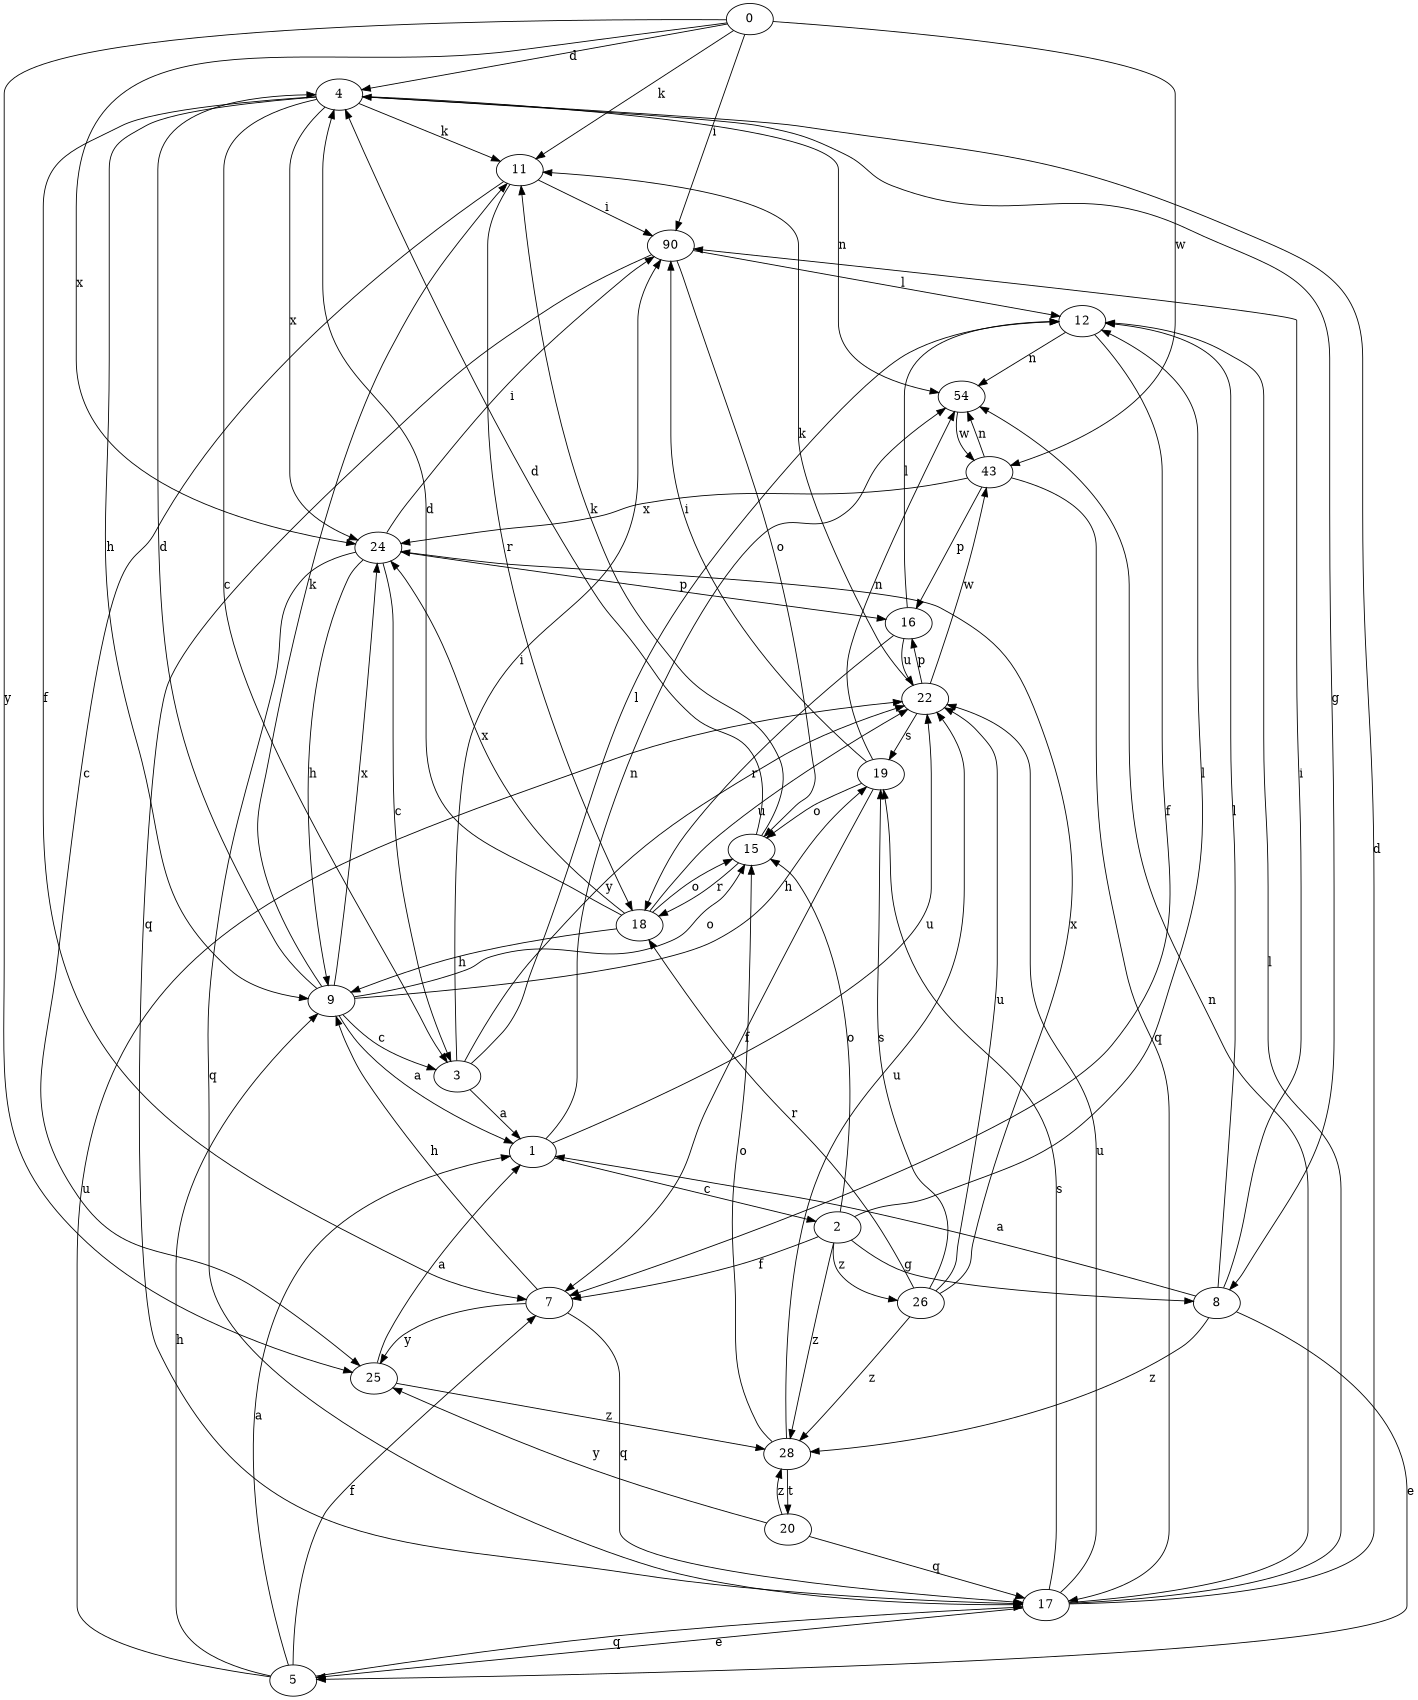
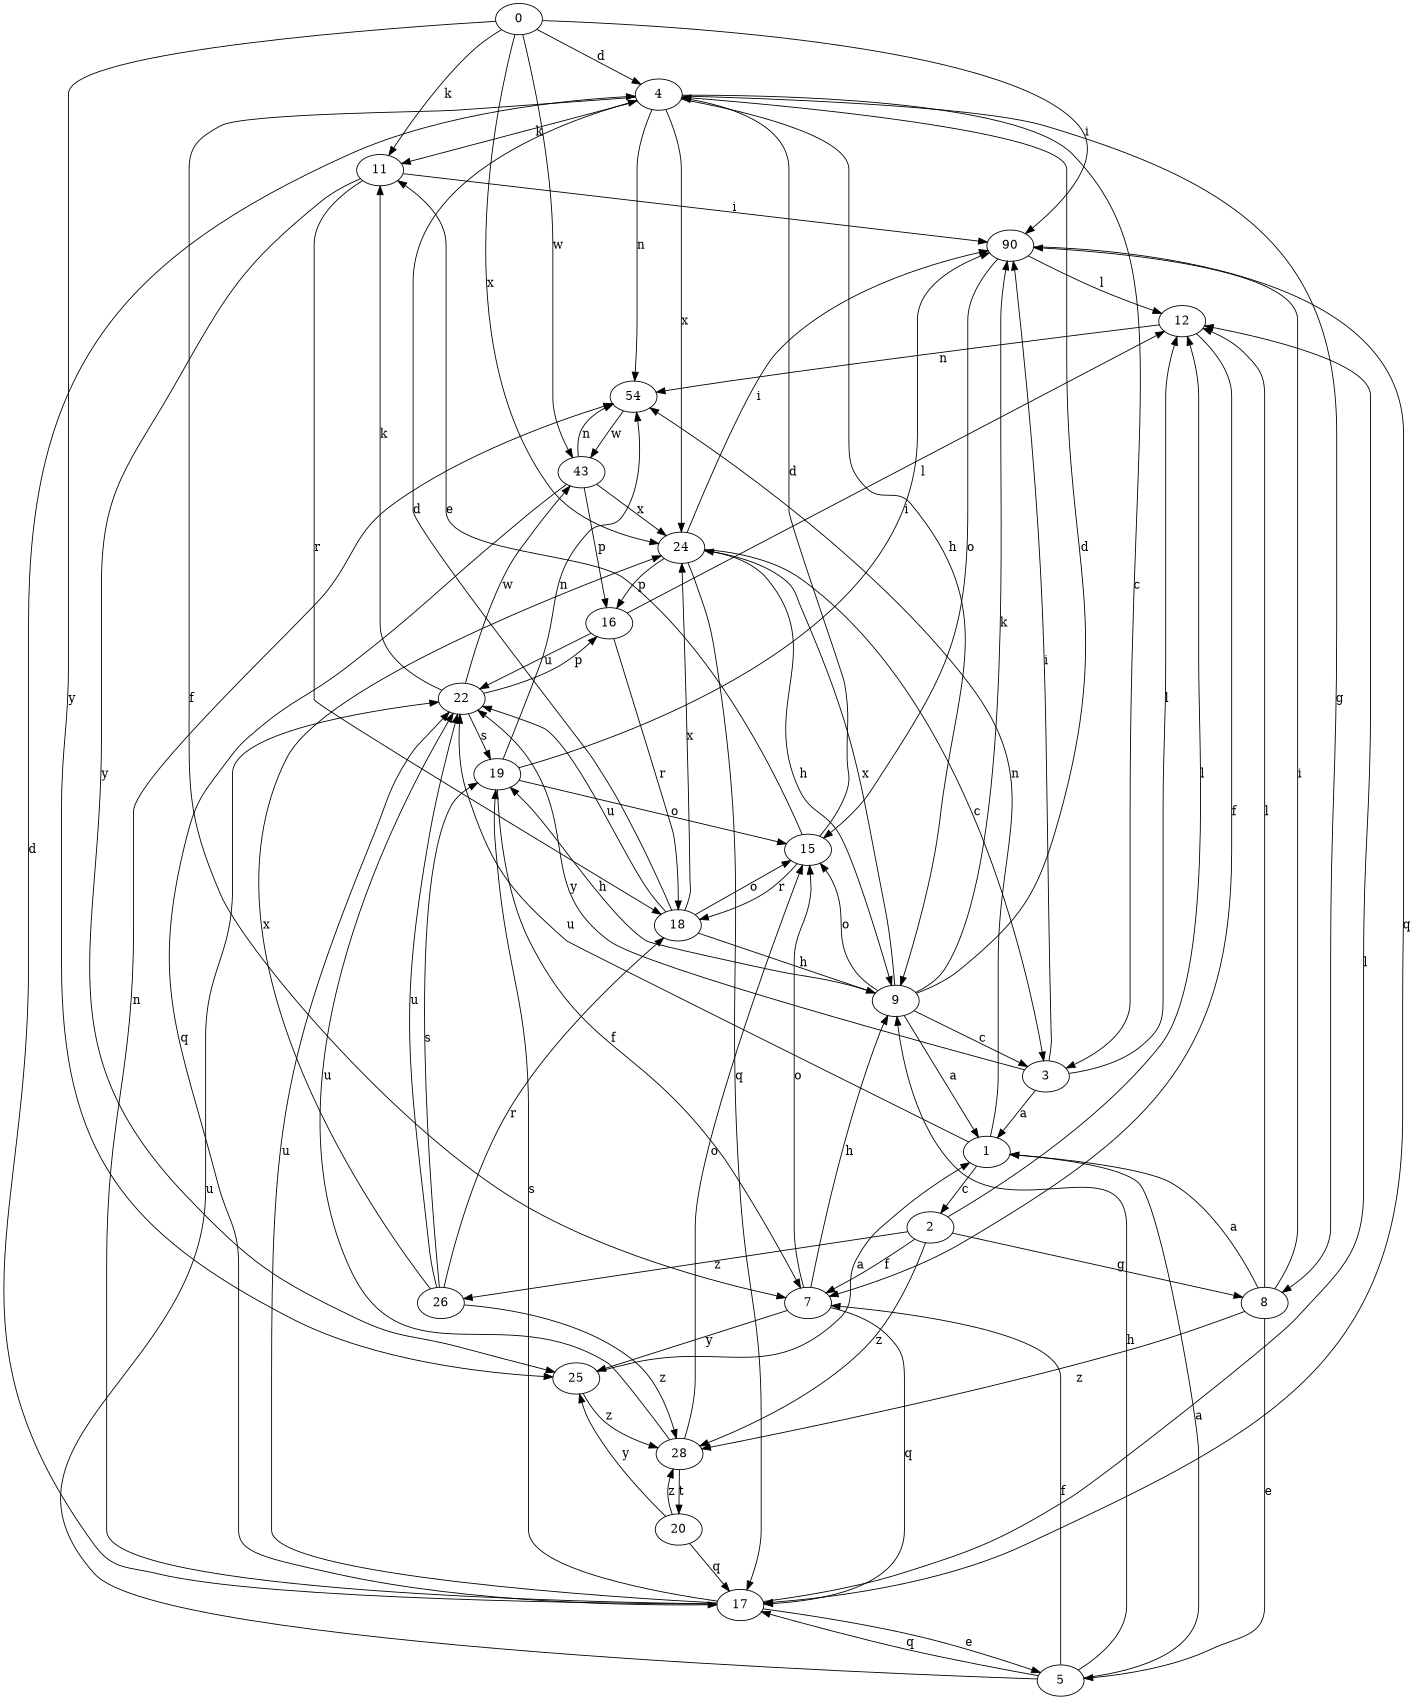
(594, 510) -> (450, 510)
(305, 595) -> (1000, 642)
(87, 774) -> (105, 774)
(846, 1029) -> (794, 1080)
